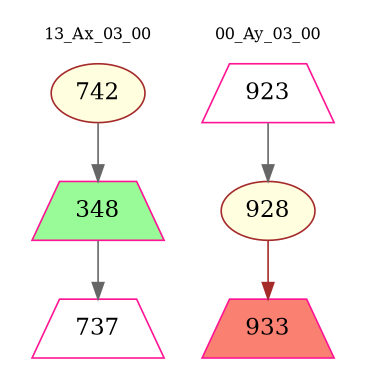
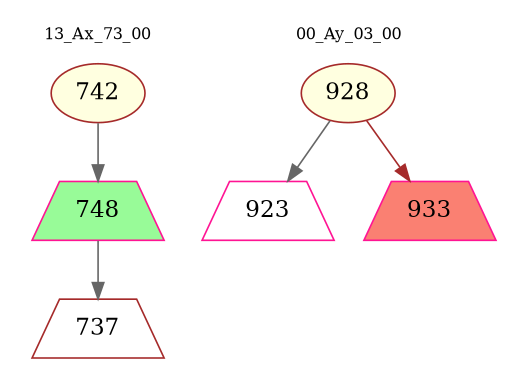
(98, 35) -> (98, 35)
(268, 144) -> (314, 144)
(98, 211) -> (98, 211)
(98, 329) -> (98, 329)
